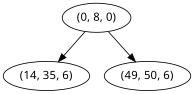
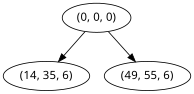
(97, 18) -> (97, 18)
(148, 76) -> (148, 76)
